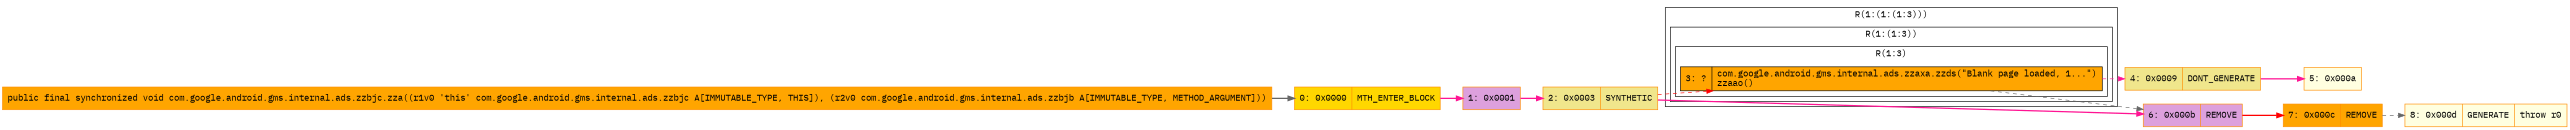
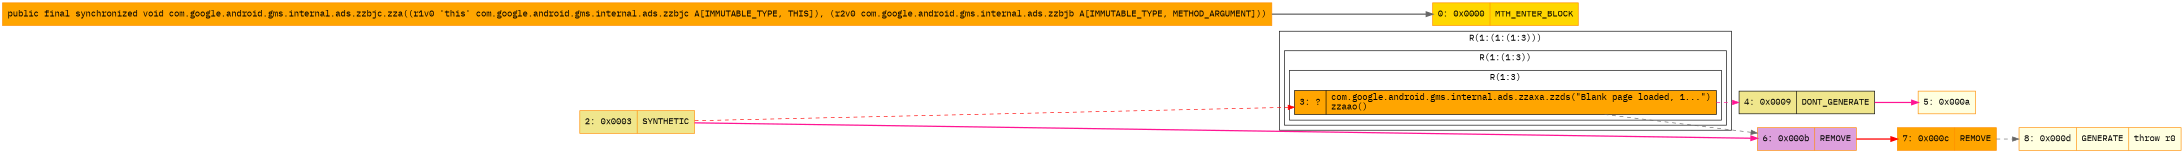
(2193, 79) -> (1807, 102)
(1492, 98) -> none
